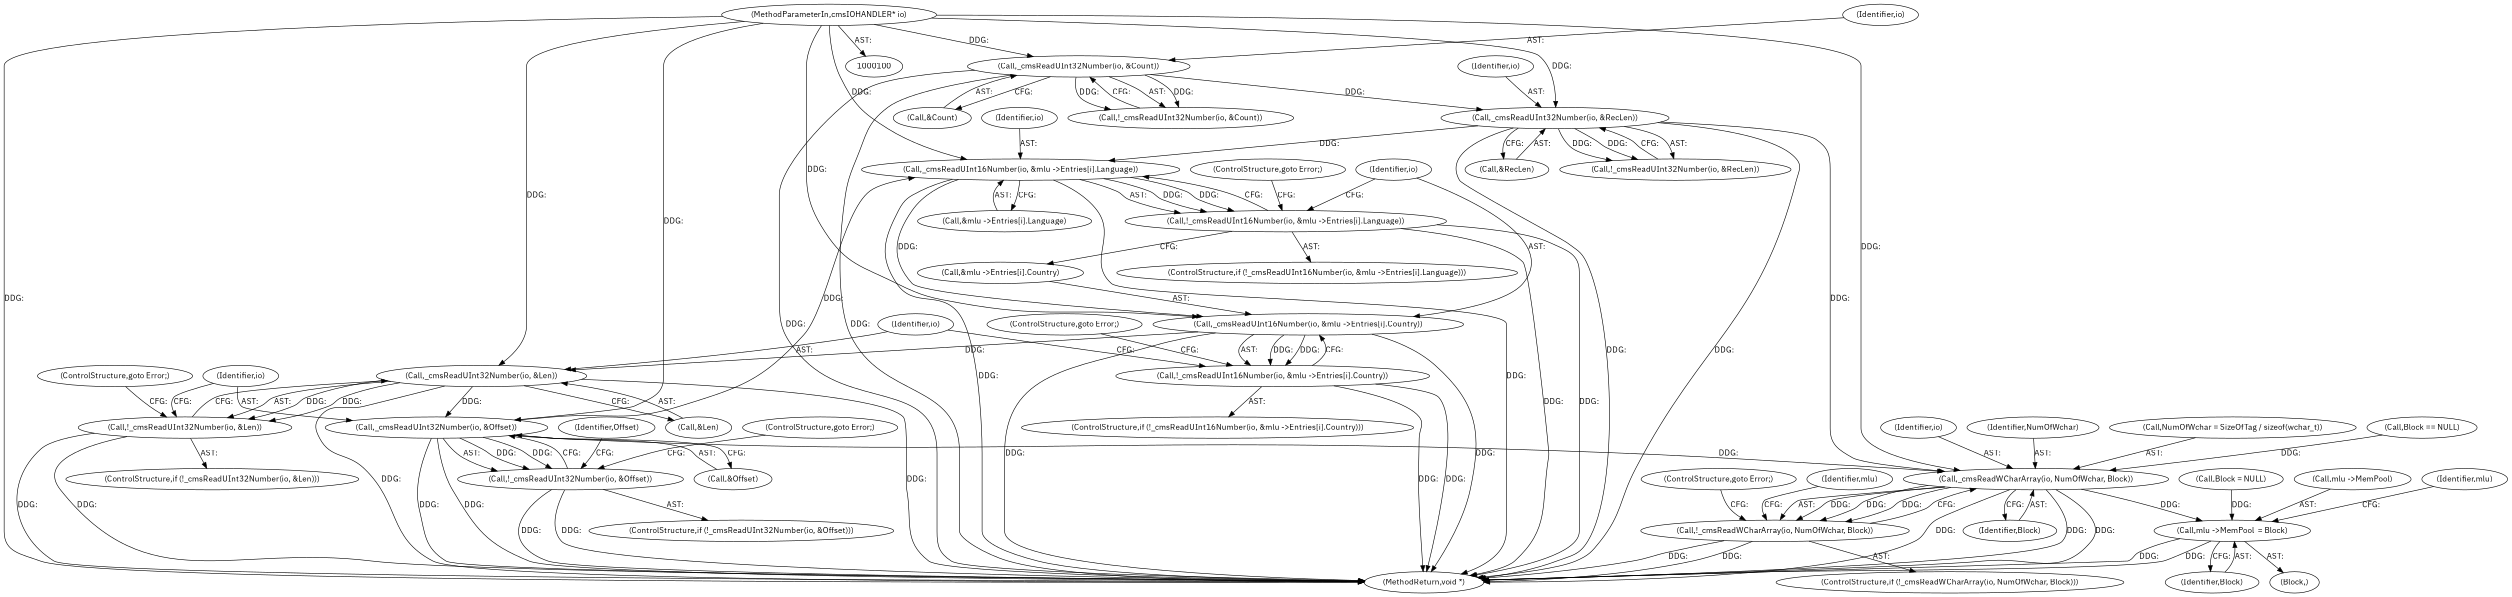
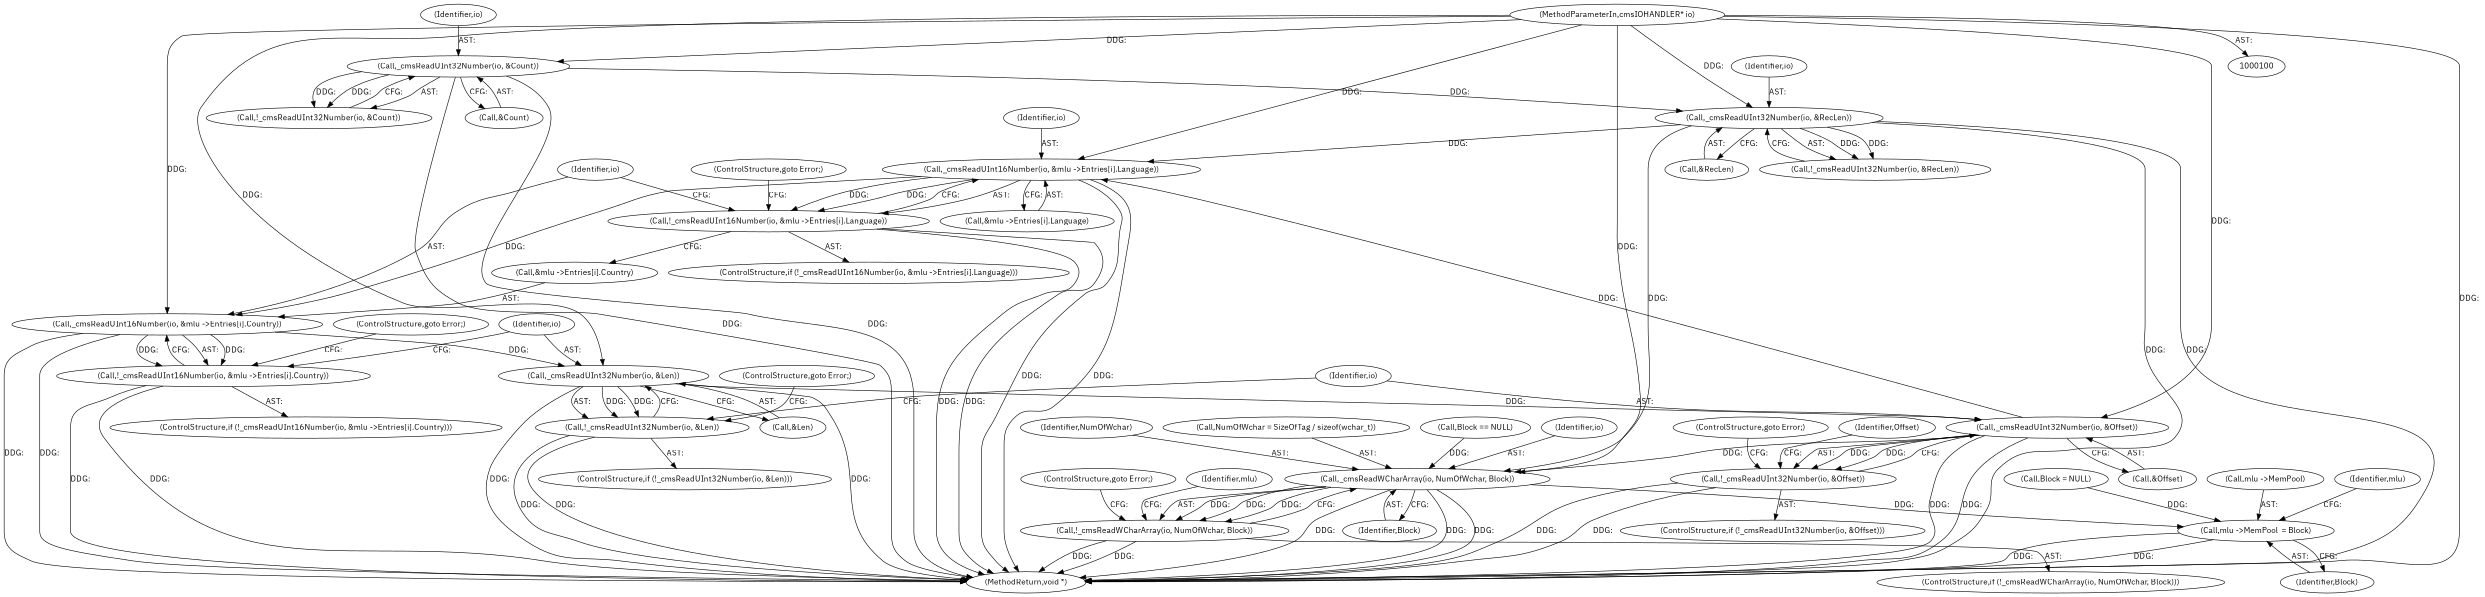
(2295, 582) -> none
